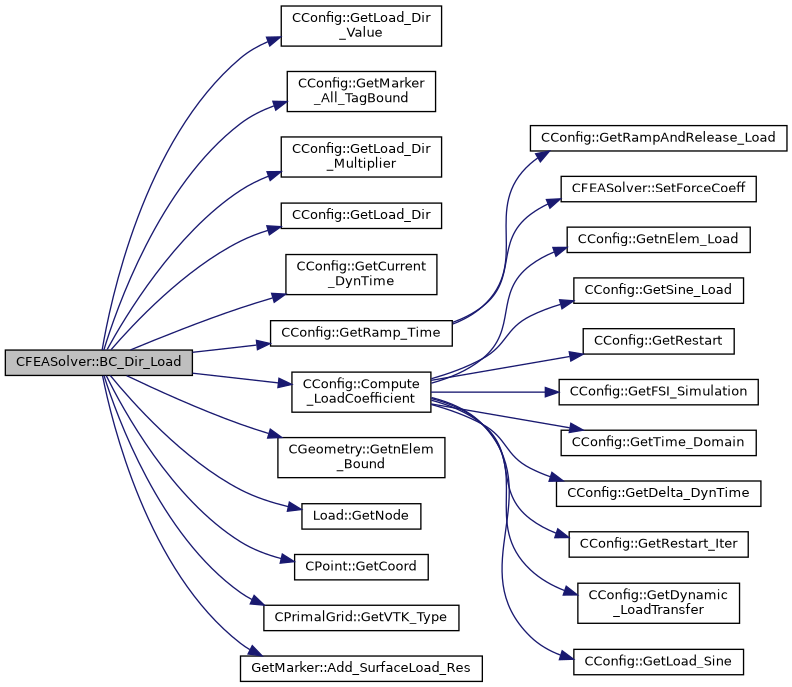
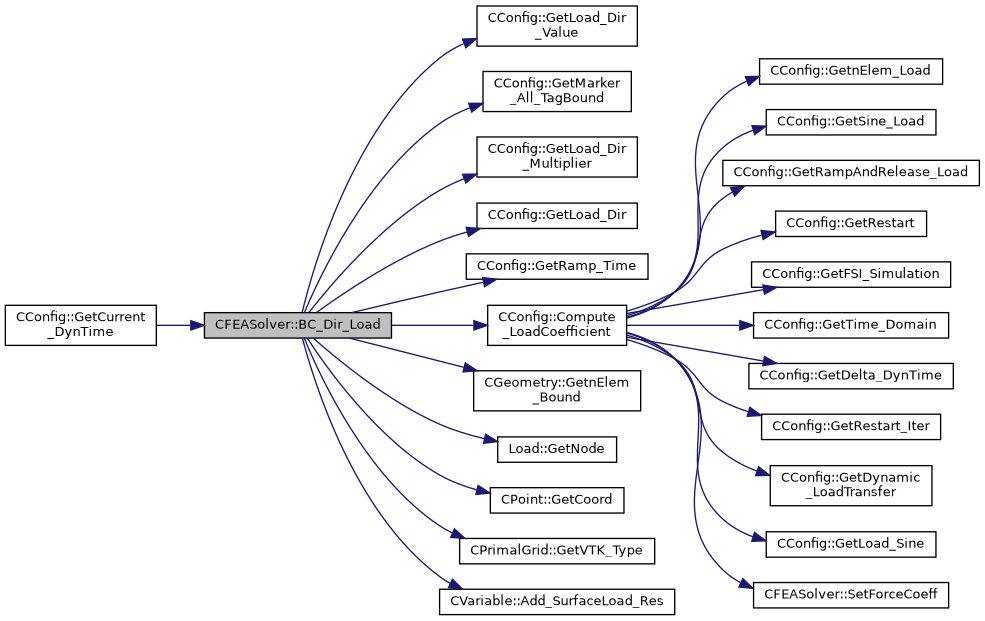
(506, 228) -> (693, 265)
(515, 232) -> (695, 494)
(201, 322) -> (174, 325)
(361, 669) -> (557, 602)
